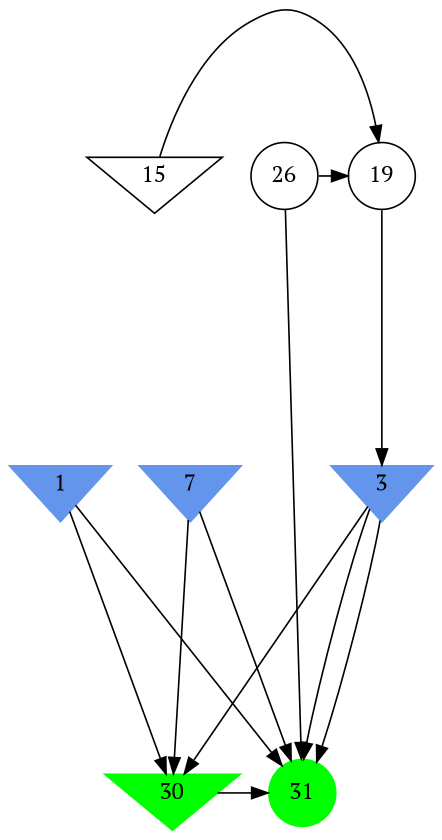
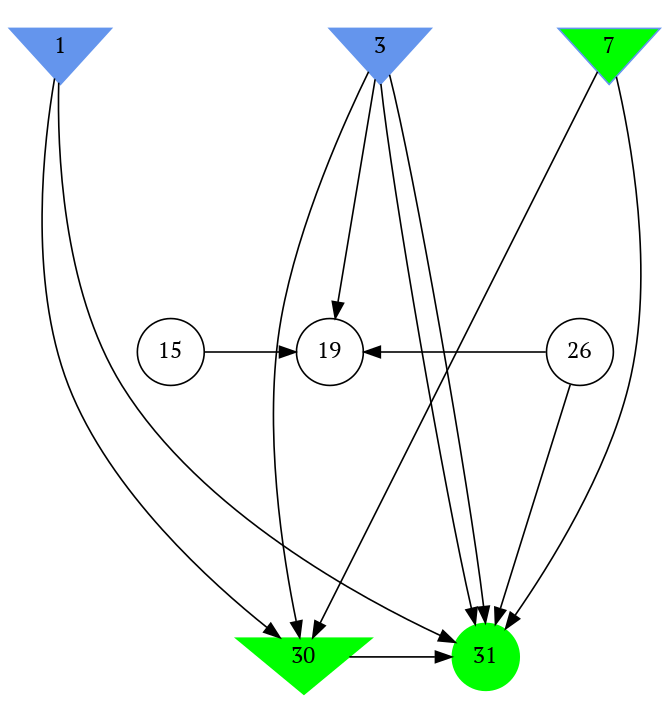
(155, 176) -> (171, 352)
(382, 329) -> (357, 191)
(190, 484) -> (609, 47)
